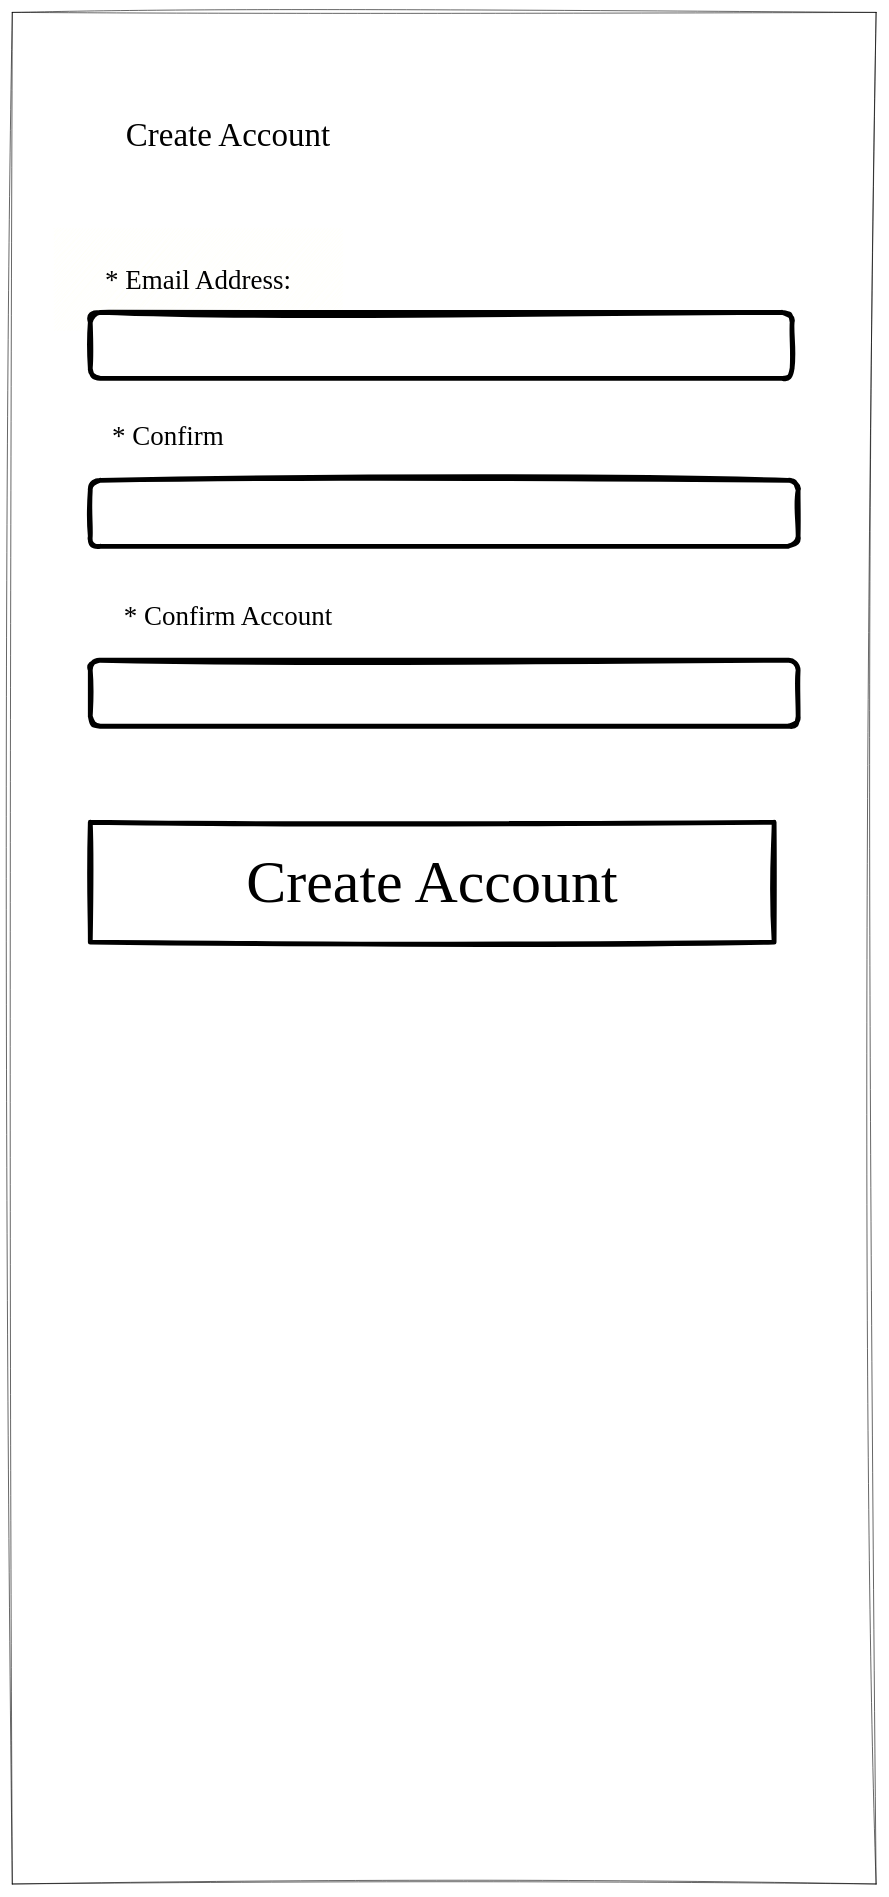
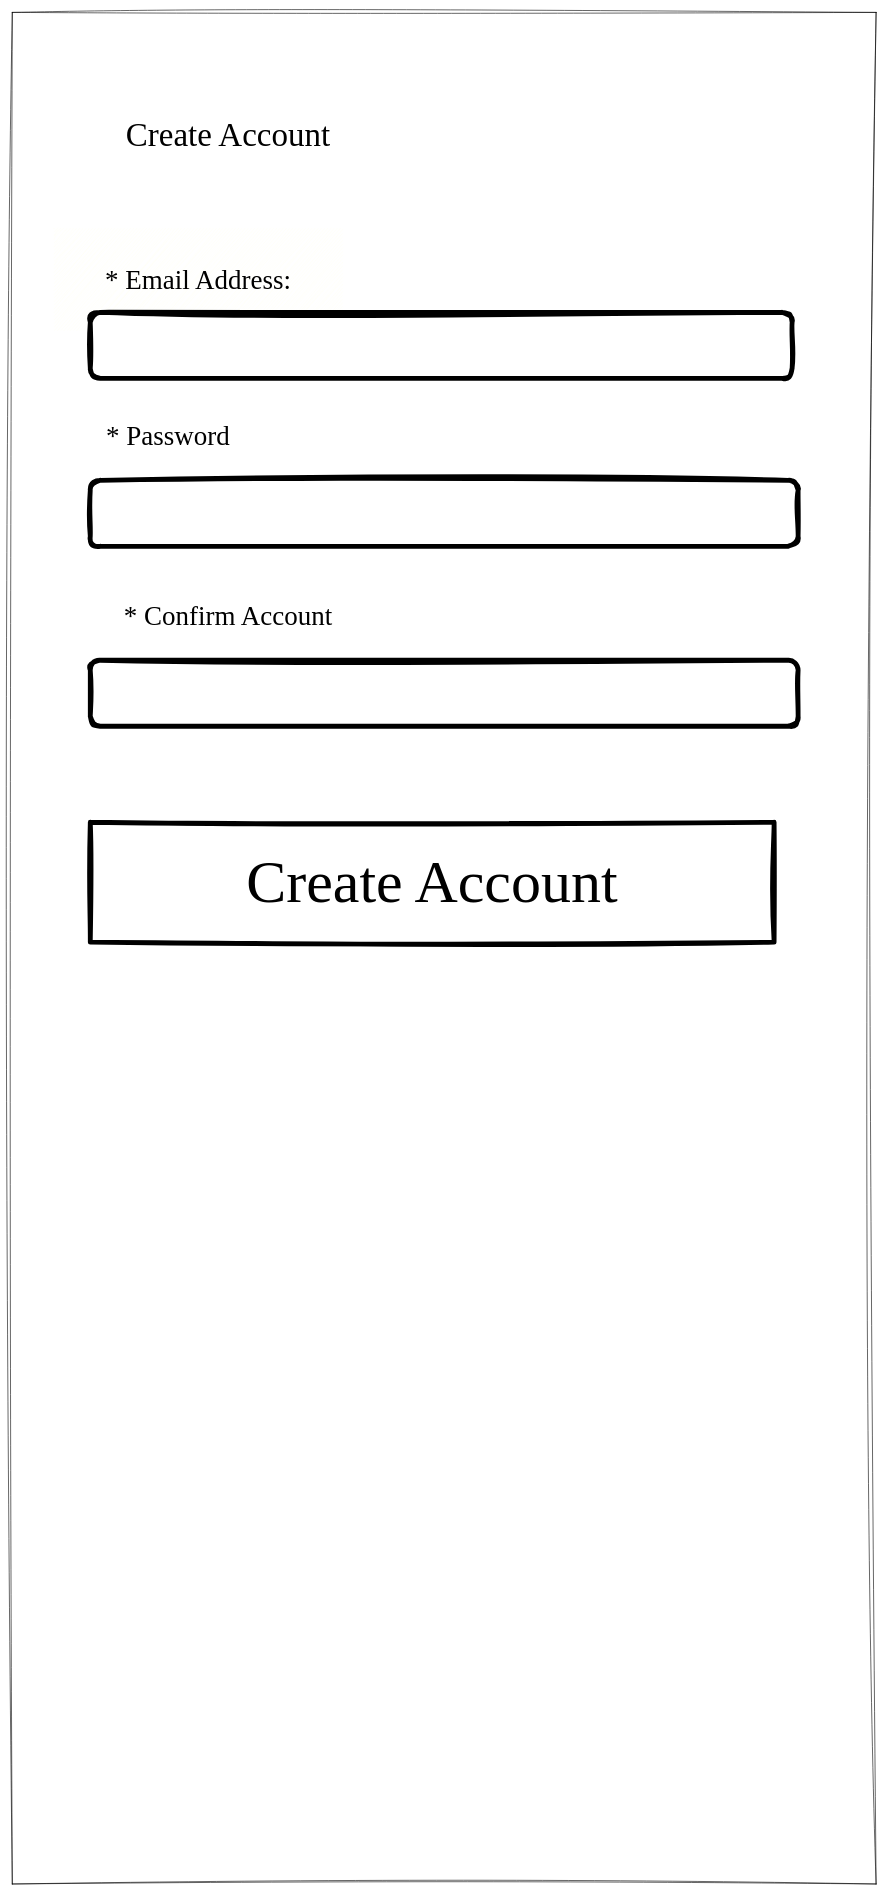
(168, 435) -> (168, 435)
